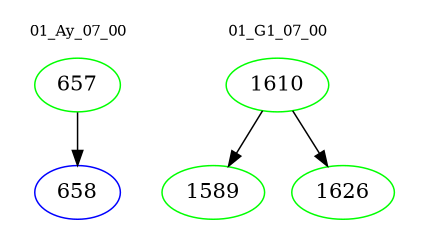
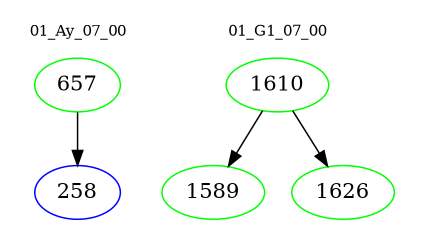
(78, 192) -> (78, 192)
